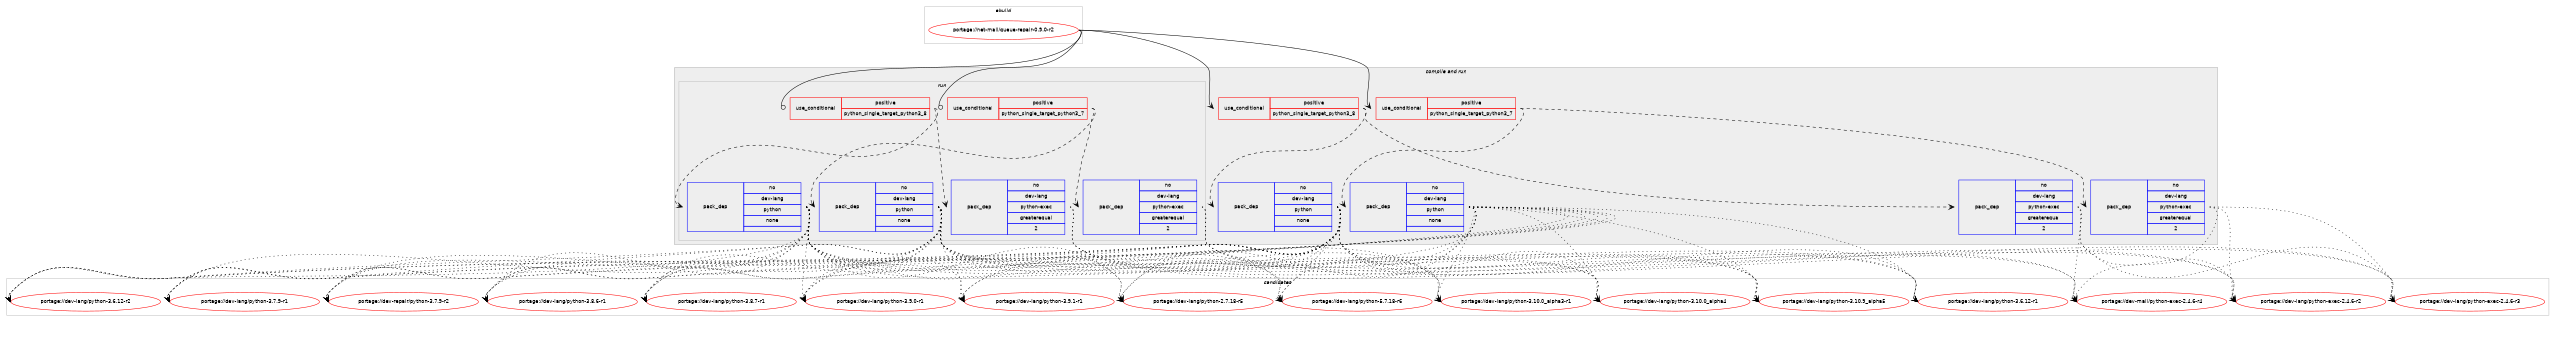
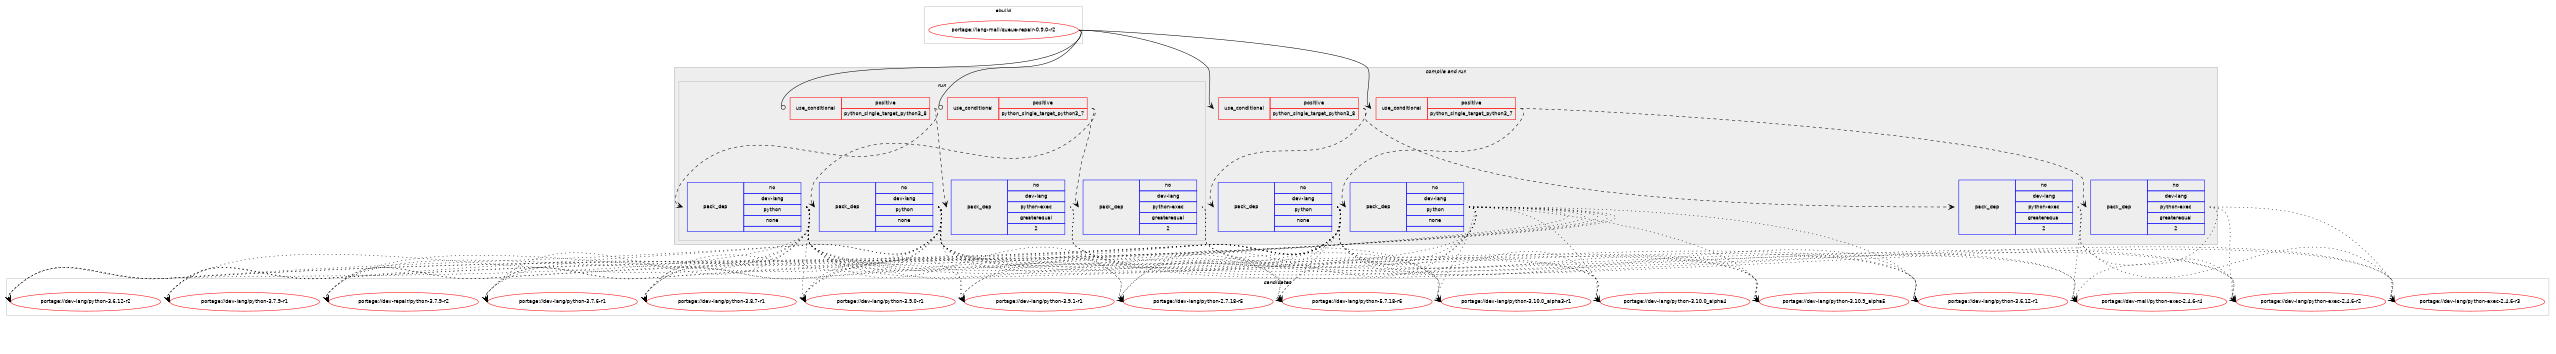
(1004, 30) -> (1004, 30)
(563, 302) -> (563, 302)
